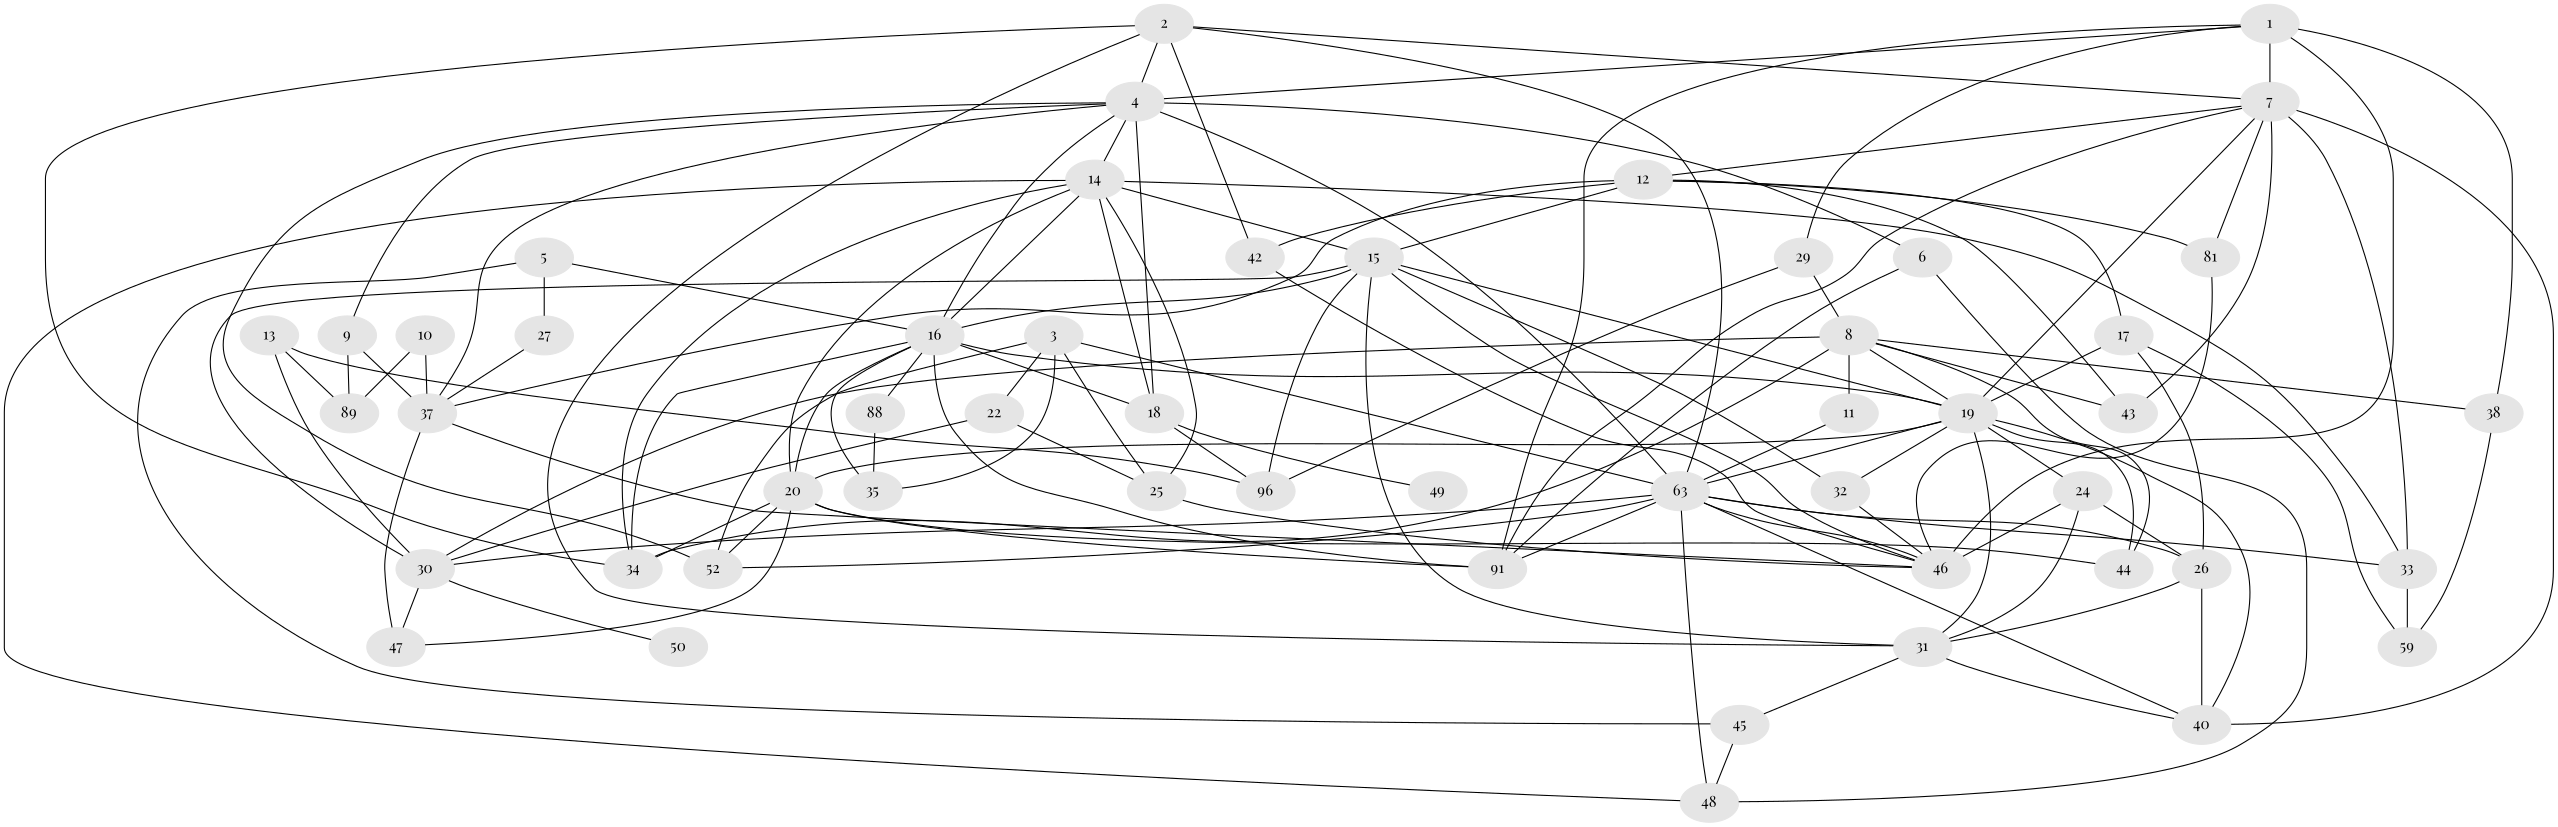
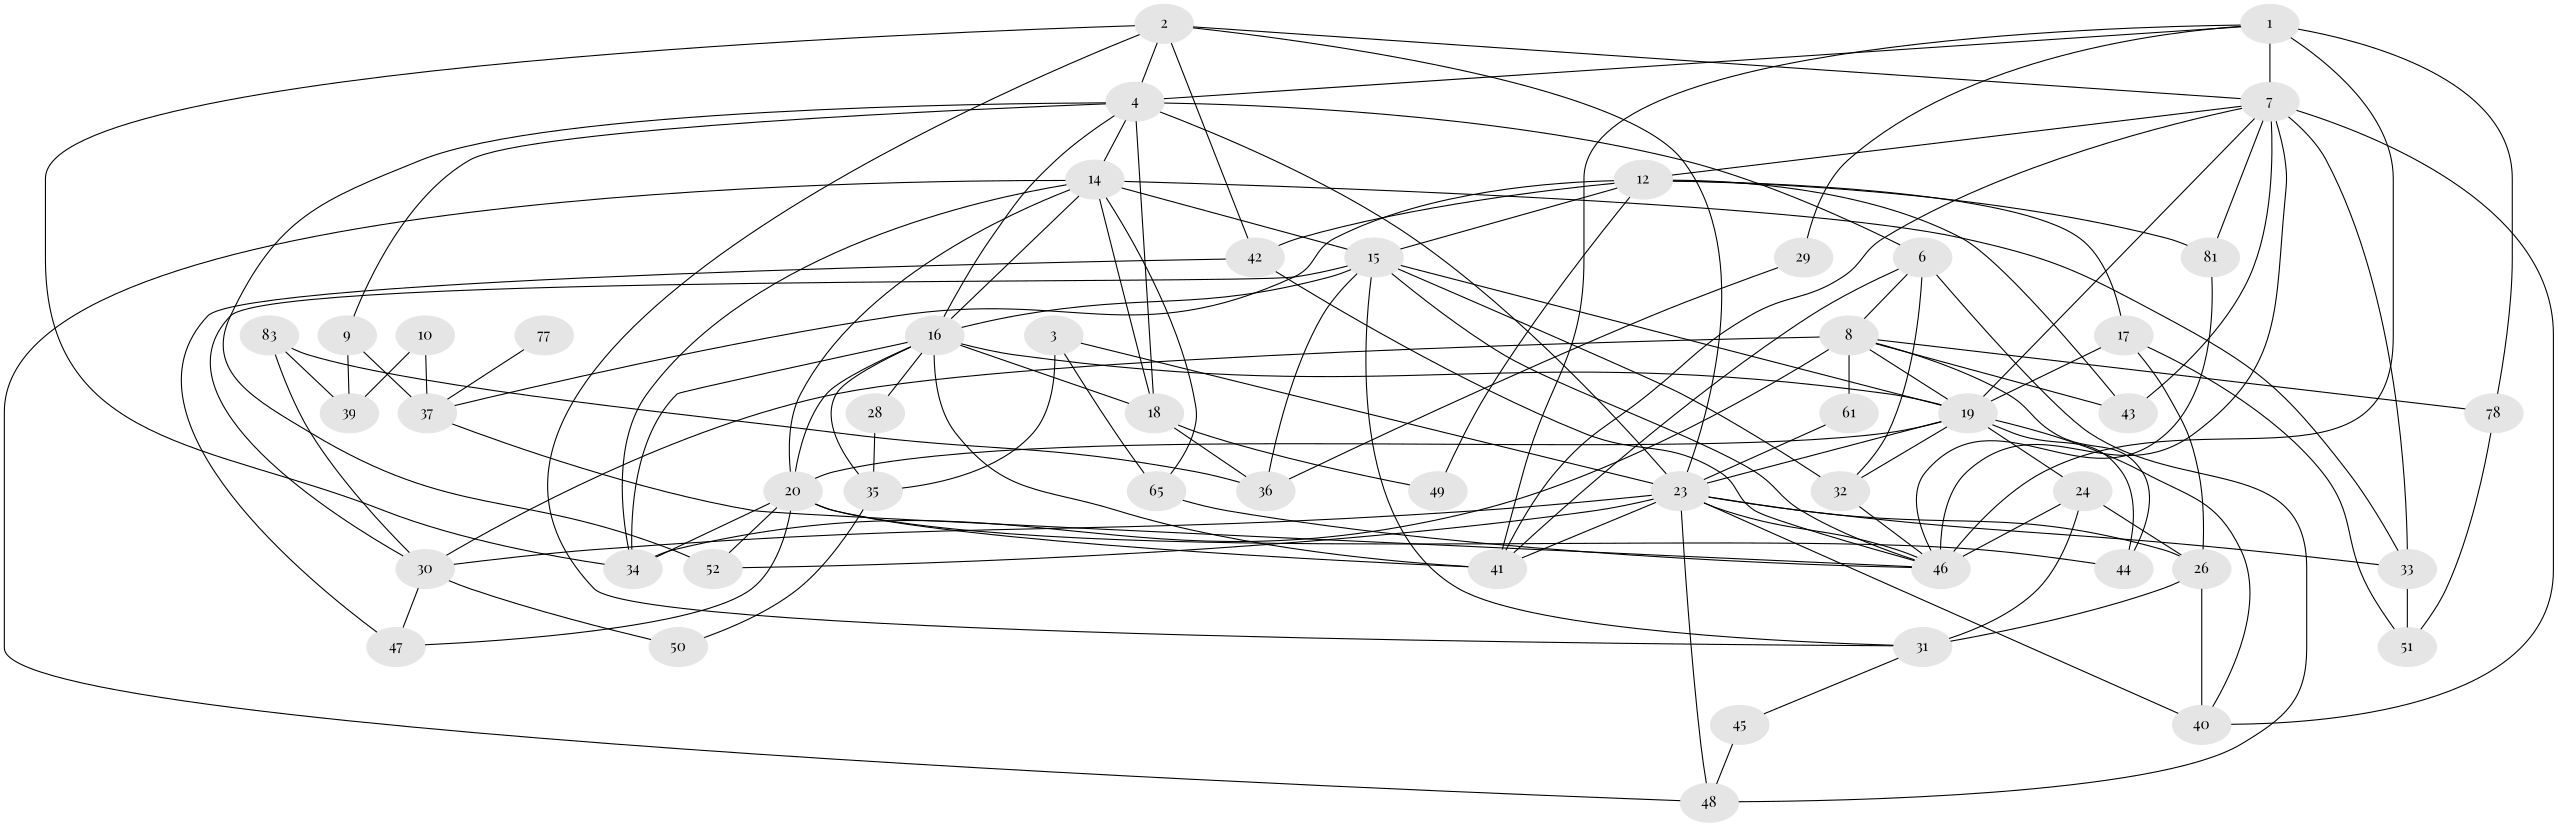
(713, 162) -> none
(544, 258) -> none
(1826, 296) -> (1886, 296)
none -> (1539, 316)
(269, 335) -> (269, 335)
(544, 335) -> (544, 335)
(872, 382) -> none
none -> (1906, 382)
(349, 413) -> (349, 413)
(875, 413) -> (875, 413)
(994, 413) -> none
(1849, 413) -> (1849, 413)
(2494, 413) -> (2494, 413)
none -> (2201, 428)
(1157, 491) -> (1157, 491)
(1266, 491) -> (1266, 491)
(1680, 491) -> (1680, 491)
(391, 523) -> (517, 281)
(1988, 561) -> none
(1497, 569) -> (1497, 569)
none -> (797, 590)
(2407, 647) -> (2407, 647)
(2059, 693) -> none
